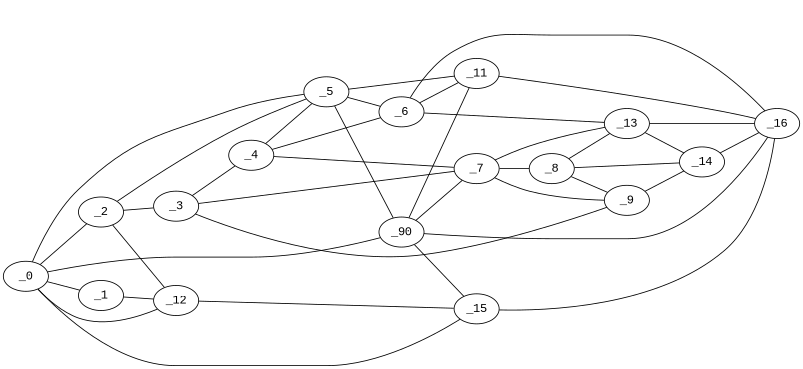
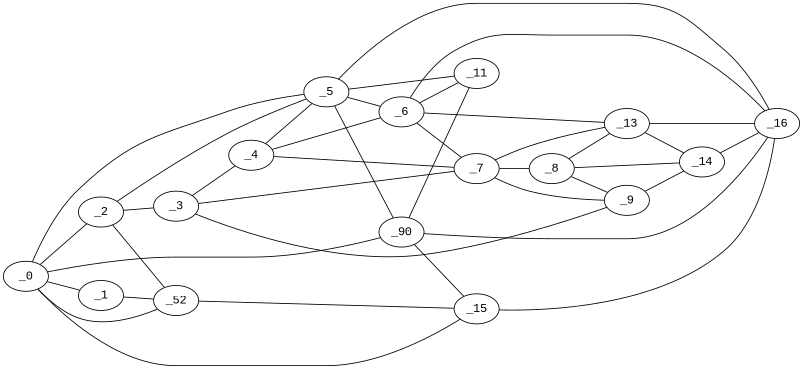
(628, 95) -> (564, 3)
(439, 200) -> (439, 140)
(176, 300) -> (176, 300)
